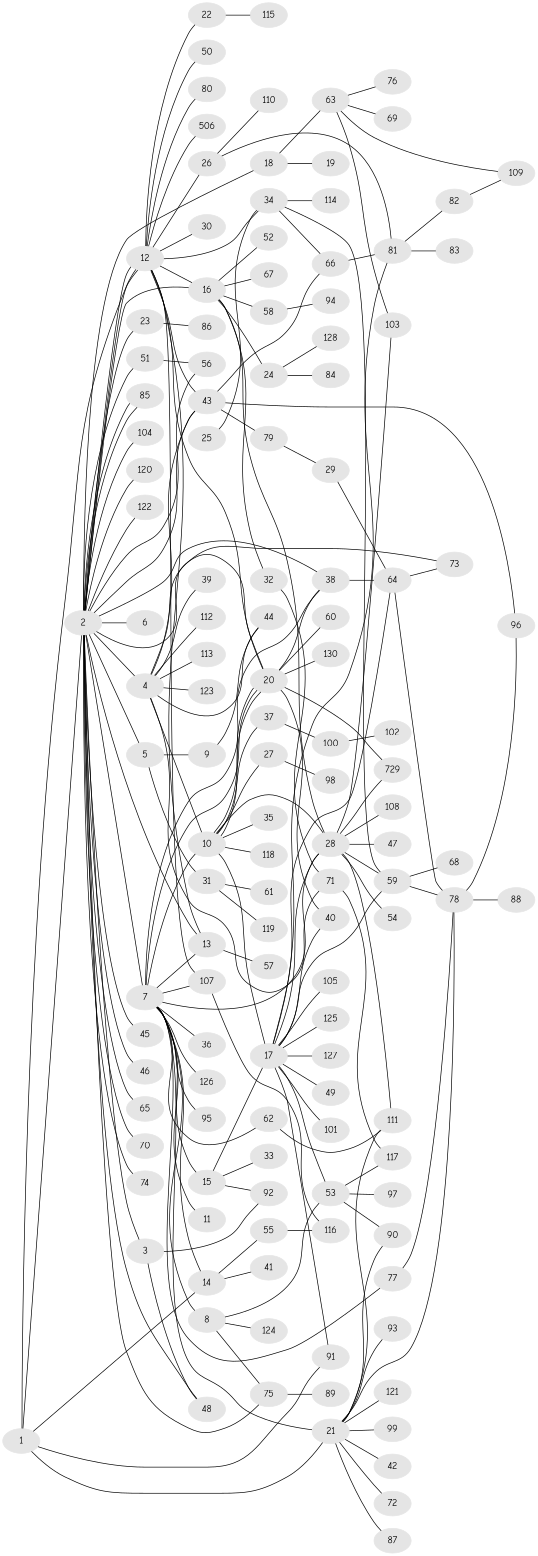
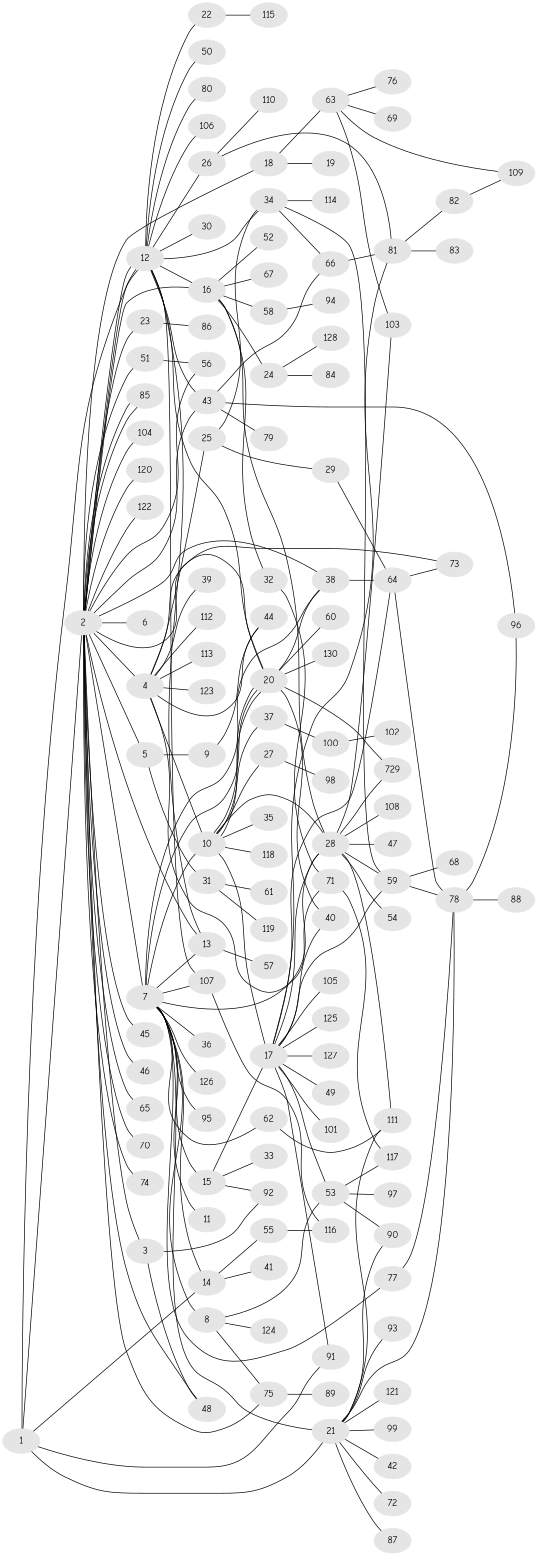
(207, 126) -> (207, 126)
(300, 454) -> (266, 461)
(170, 542) -> (186, 541)
